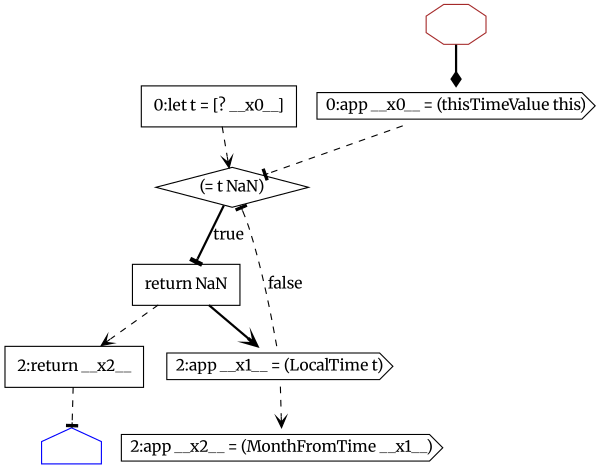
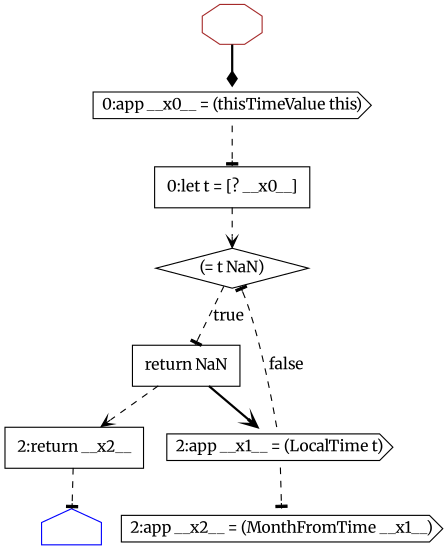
(336, 150) -> (232, 143)
(211, 232) -> (211, 313)
(281, 402) -> (281, 485)
